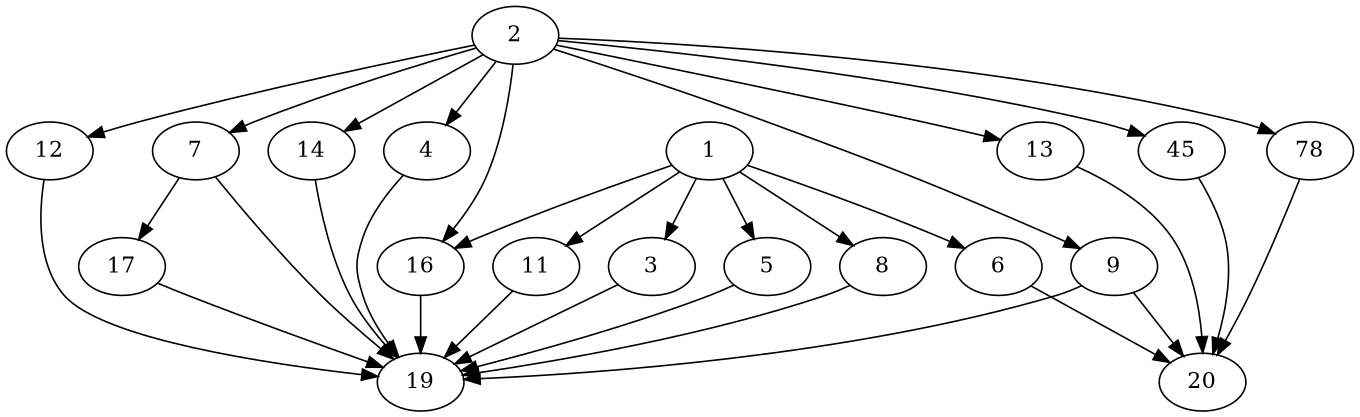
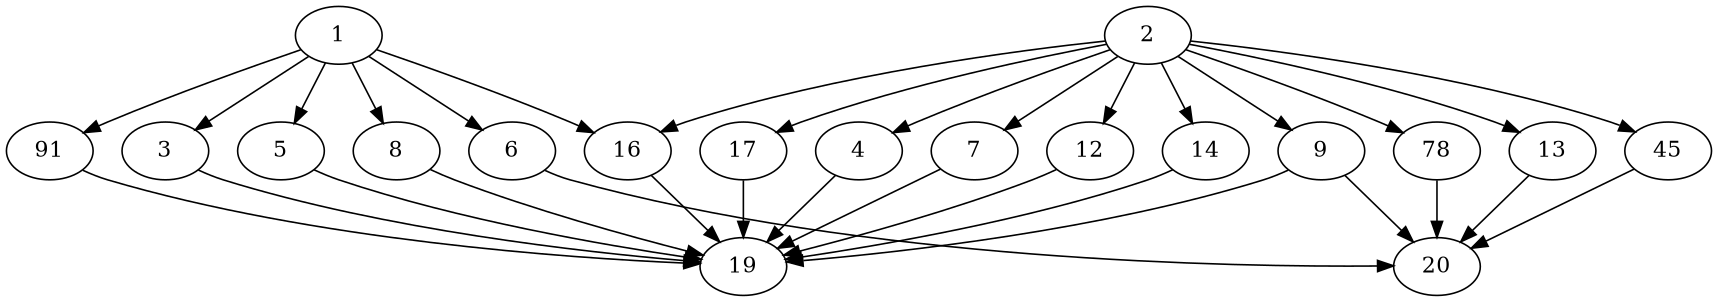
(163, 202) -> (948, 79)
(536, 267) -> (50, 151)
